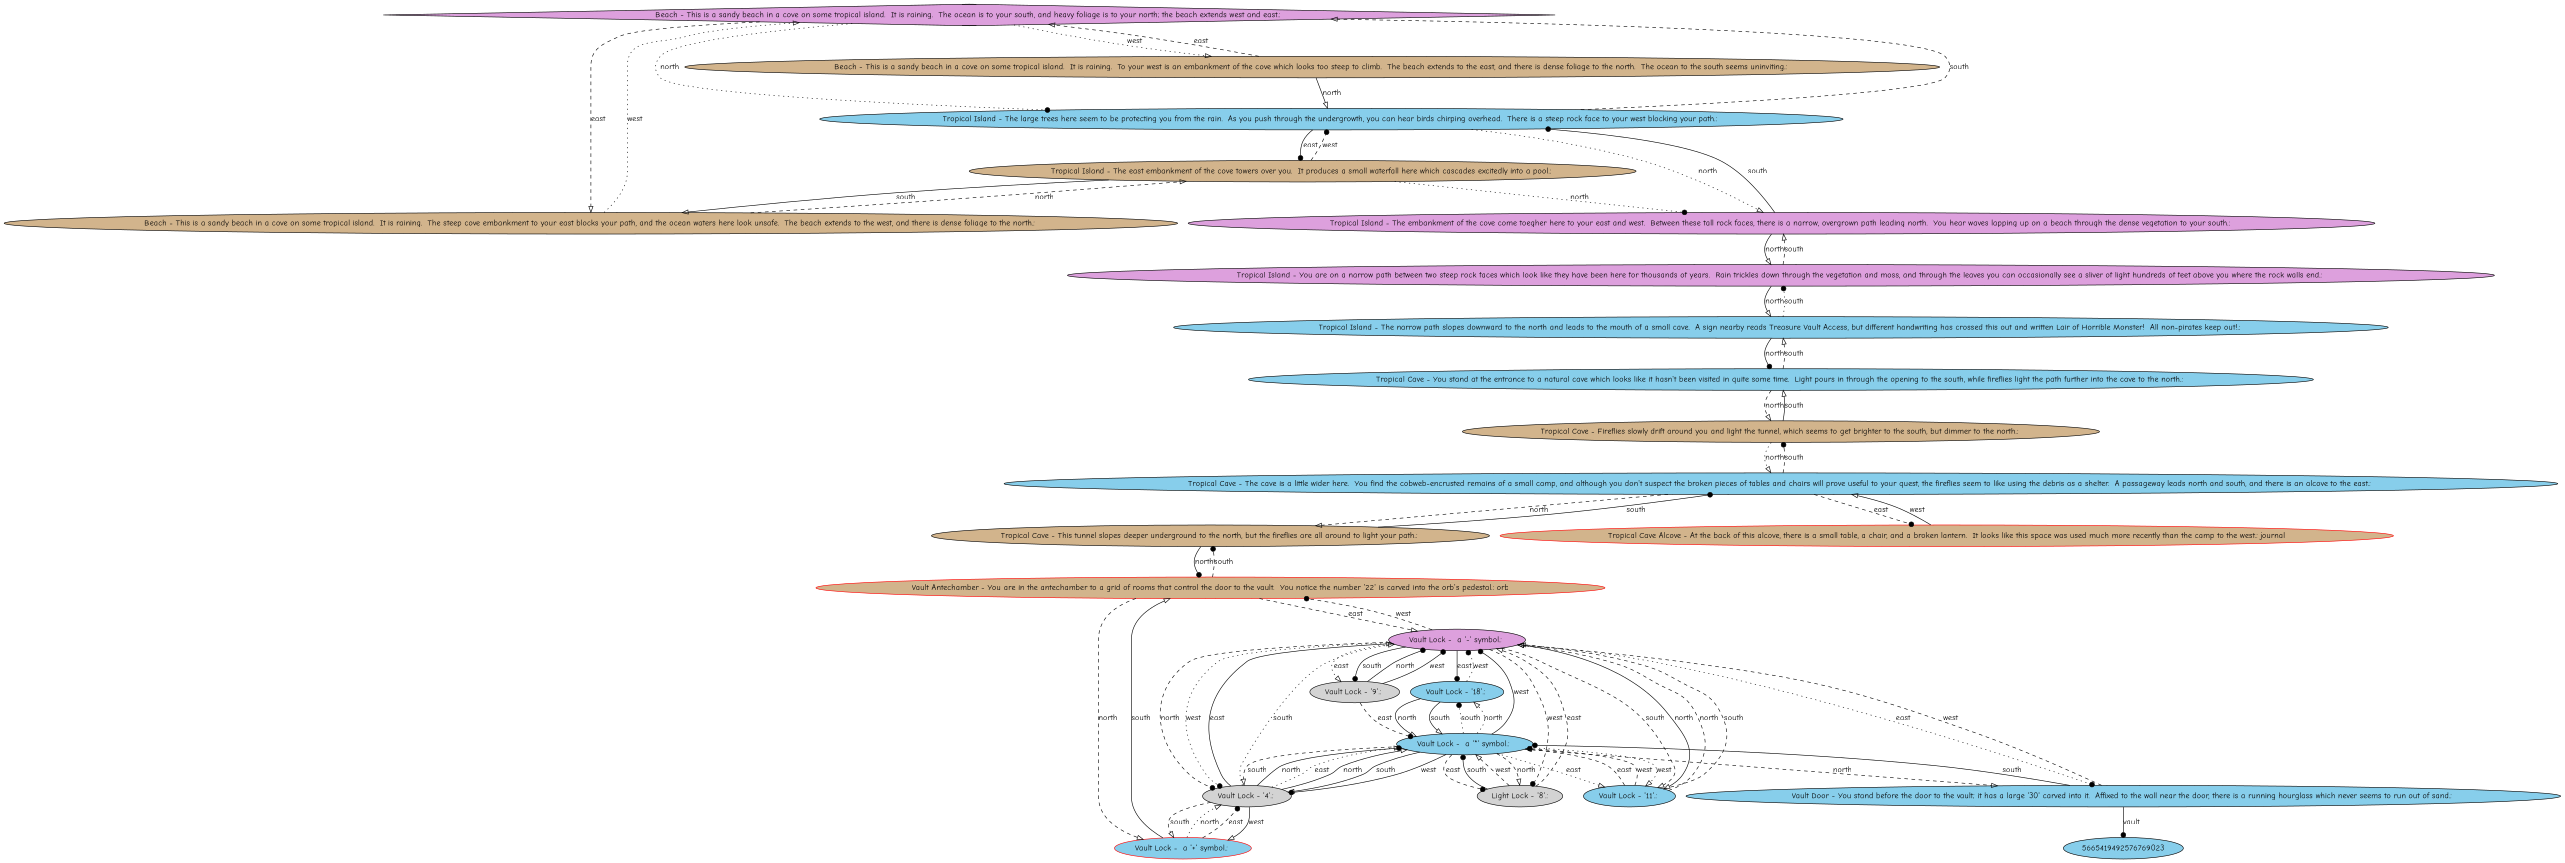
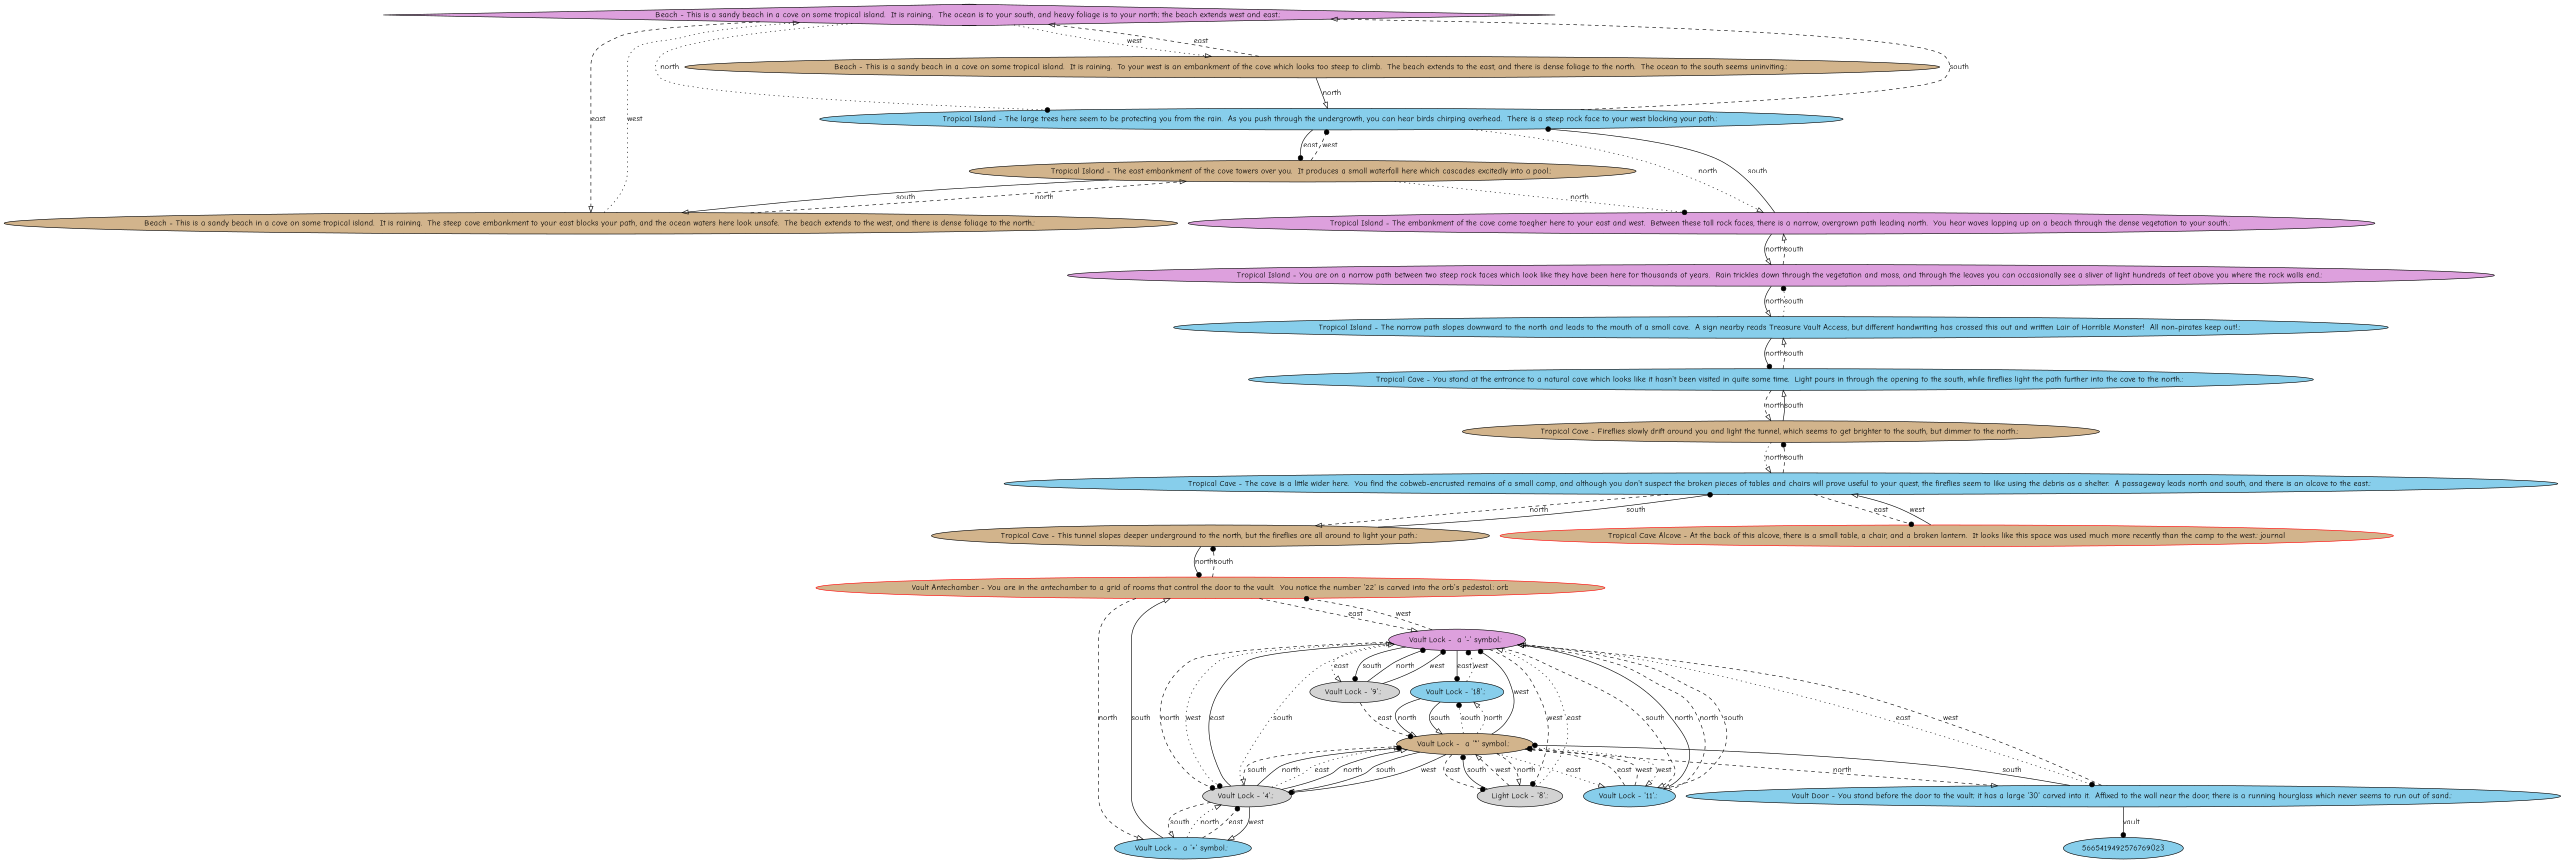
(1563, 709) -> (1563, 709)
(1465, 744) -> (1465, 744)
(1183, 848) -> (1183, 848)
